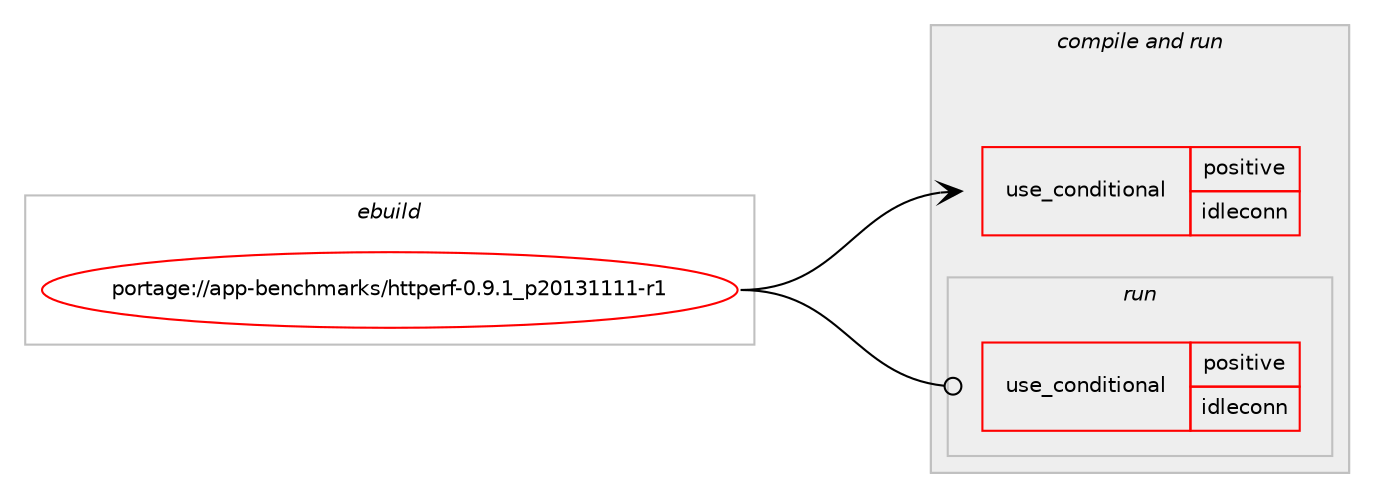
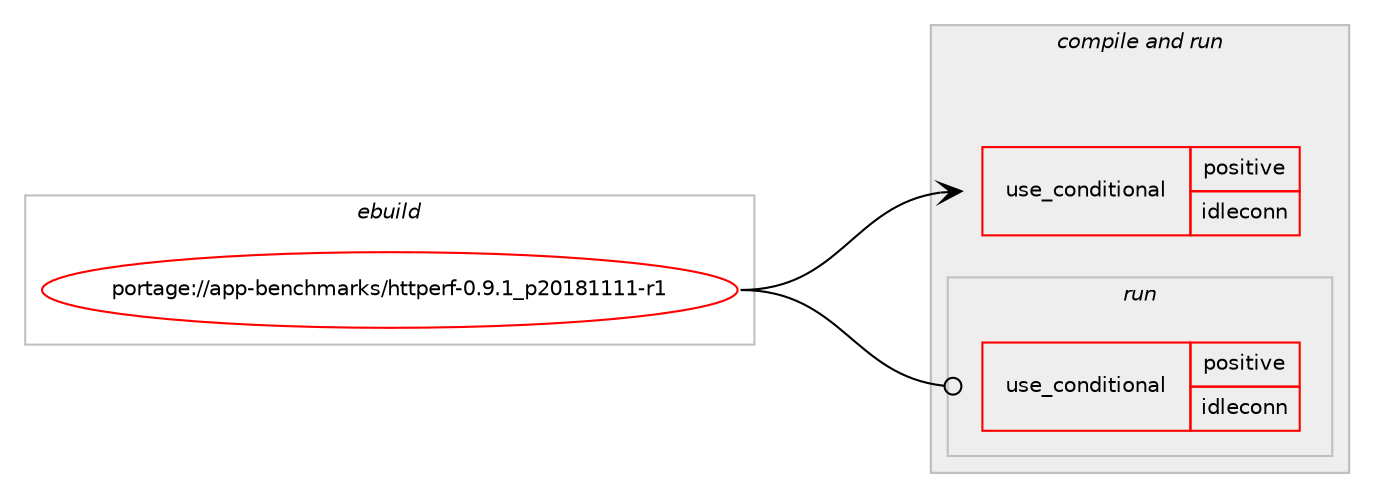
(390, 290) -> (390, 290)
